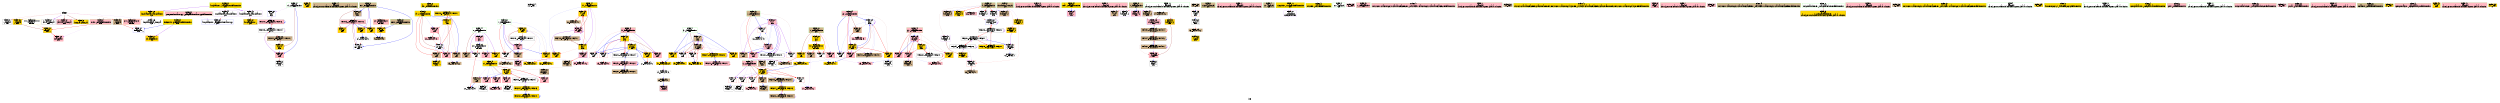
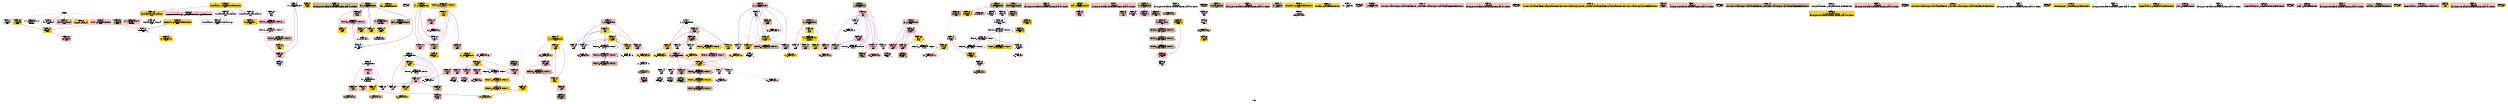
(473, 72) -> (407, 84)
